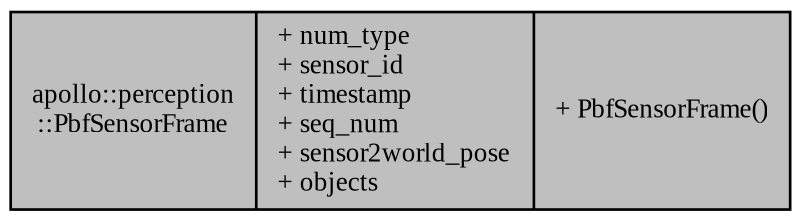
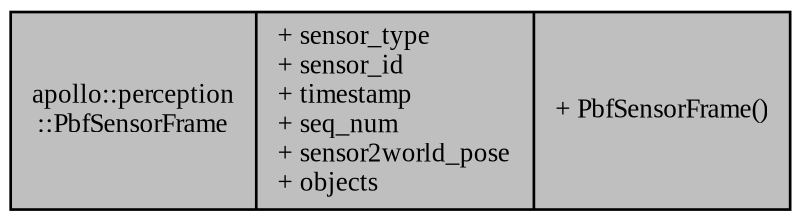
(344, 36) -> (355, 36)
